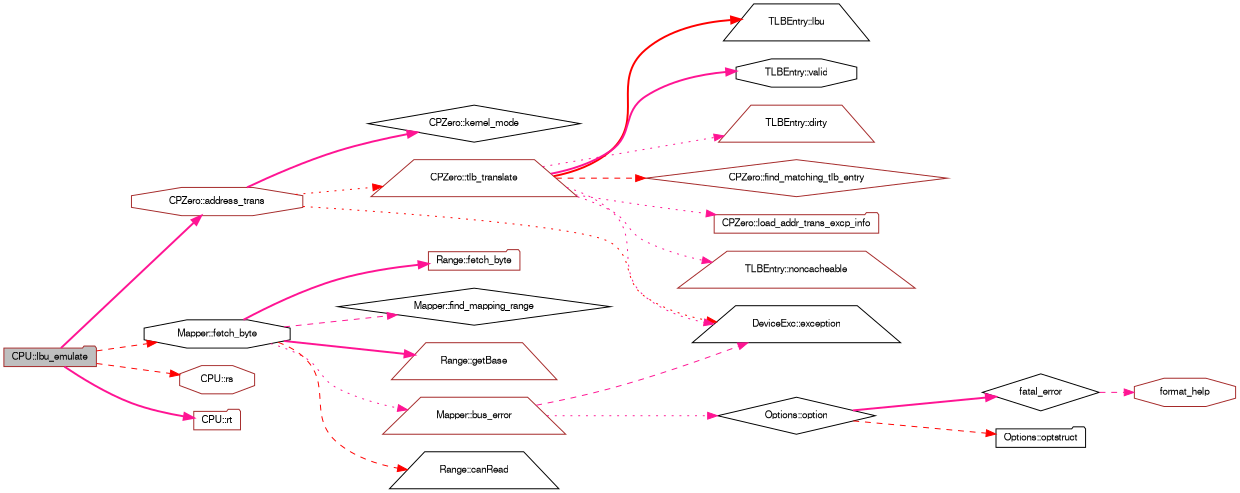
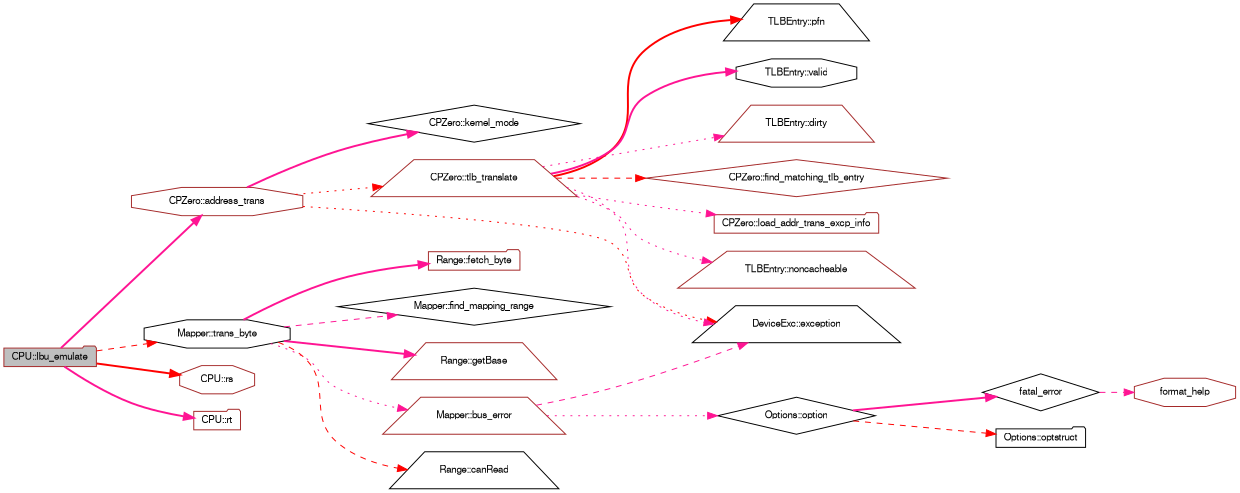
(796, 22) -> (796, 22)
(217, 334) -> (217, 334)
(133, 368) -> (133, 368)
